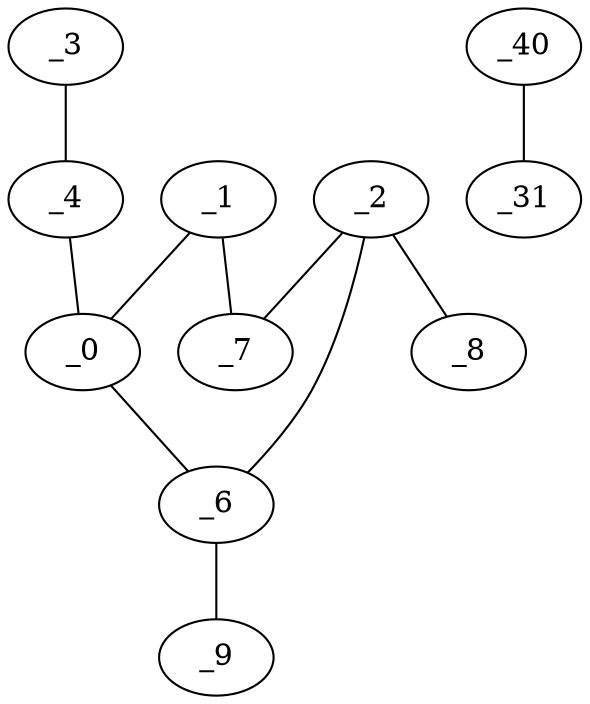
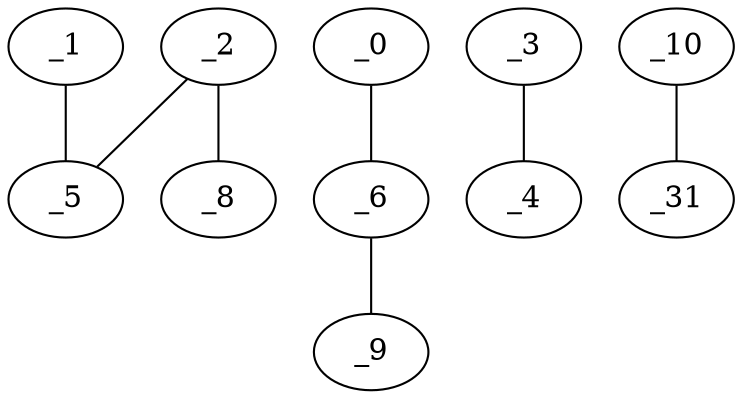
(524, 47) -> (677, 47)
(74, 276) -> none
(151, 276) -> none
(235, 352) -> (66, 199)
(324, 365) -> none
